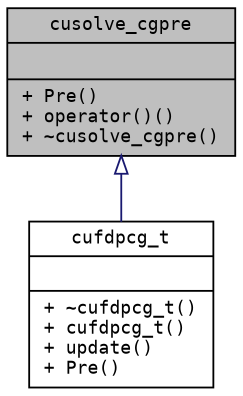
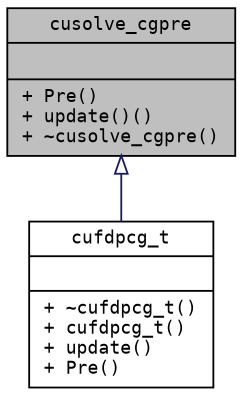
(99, 117) -> (88, 117)
